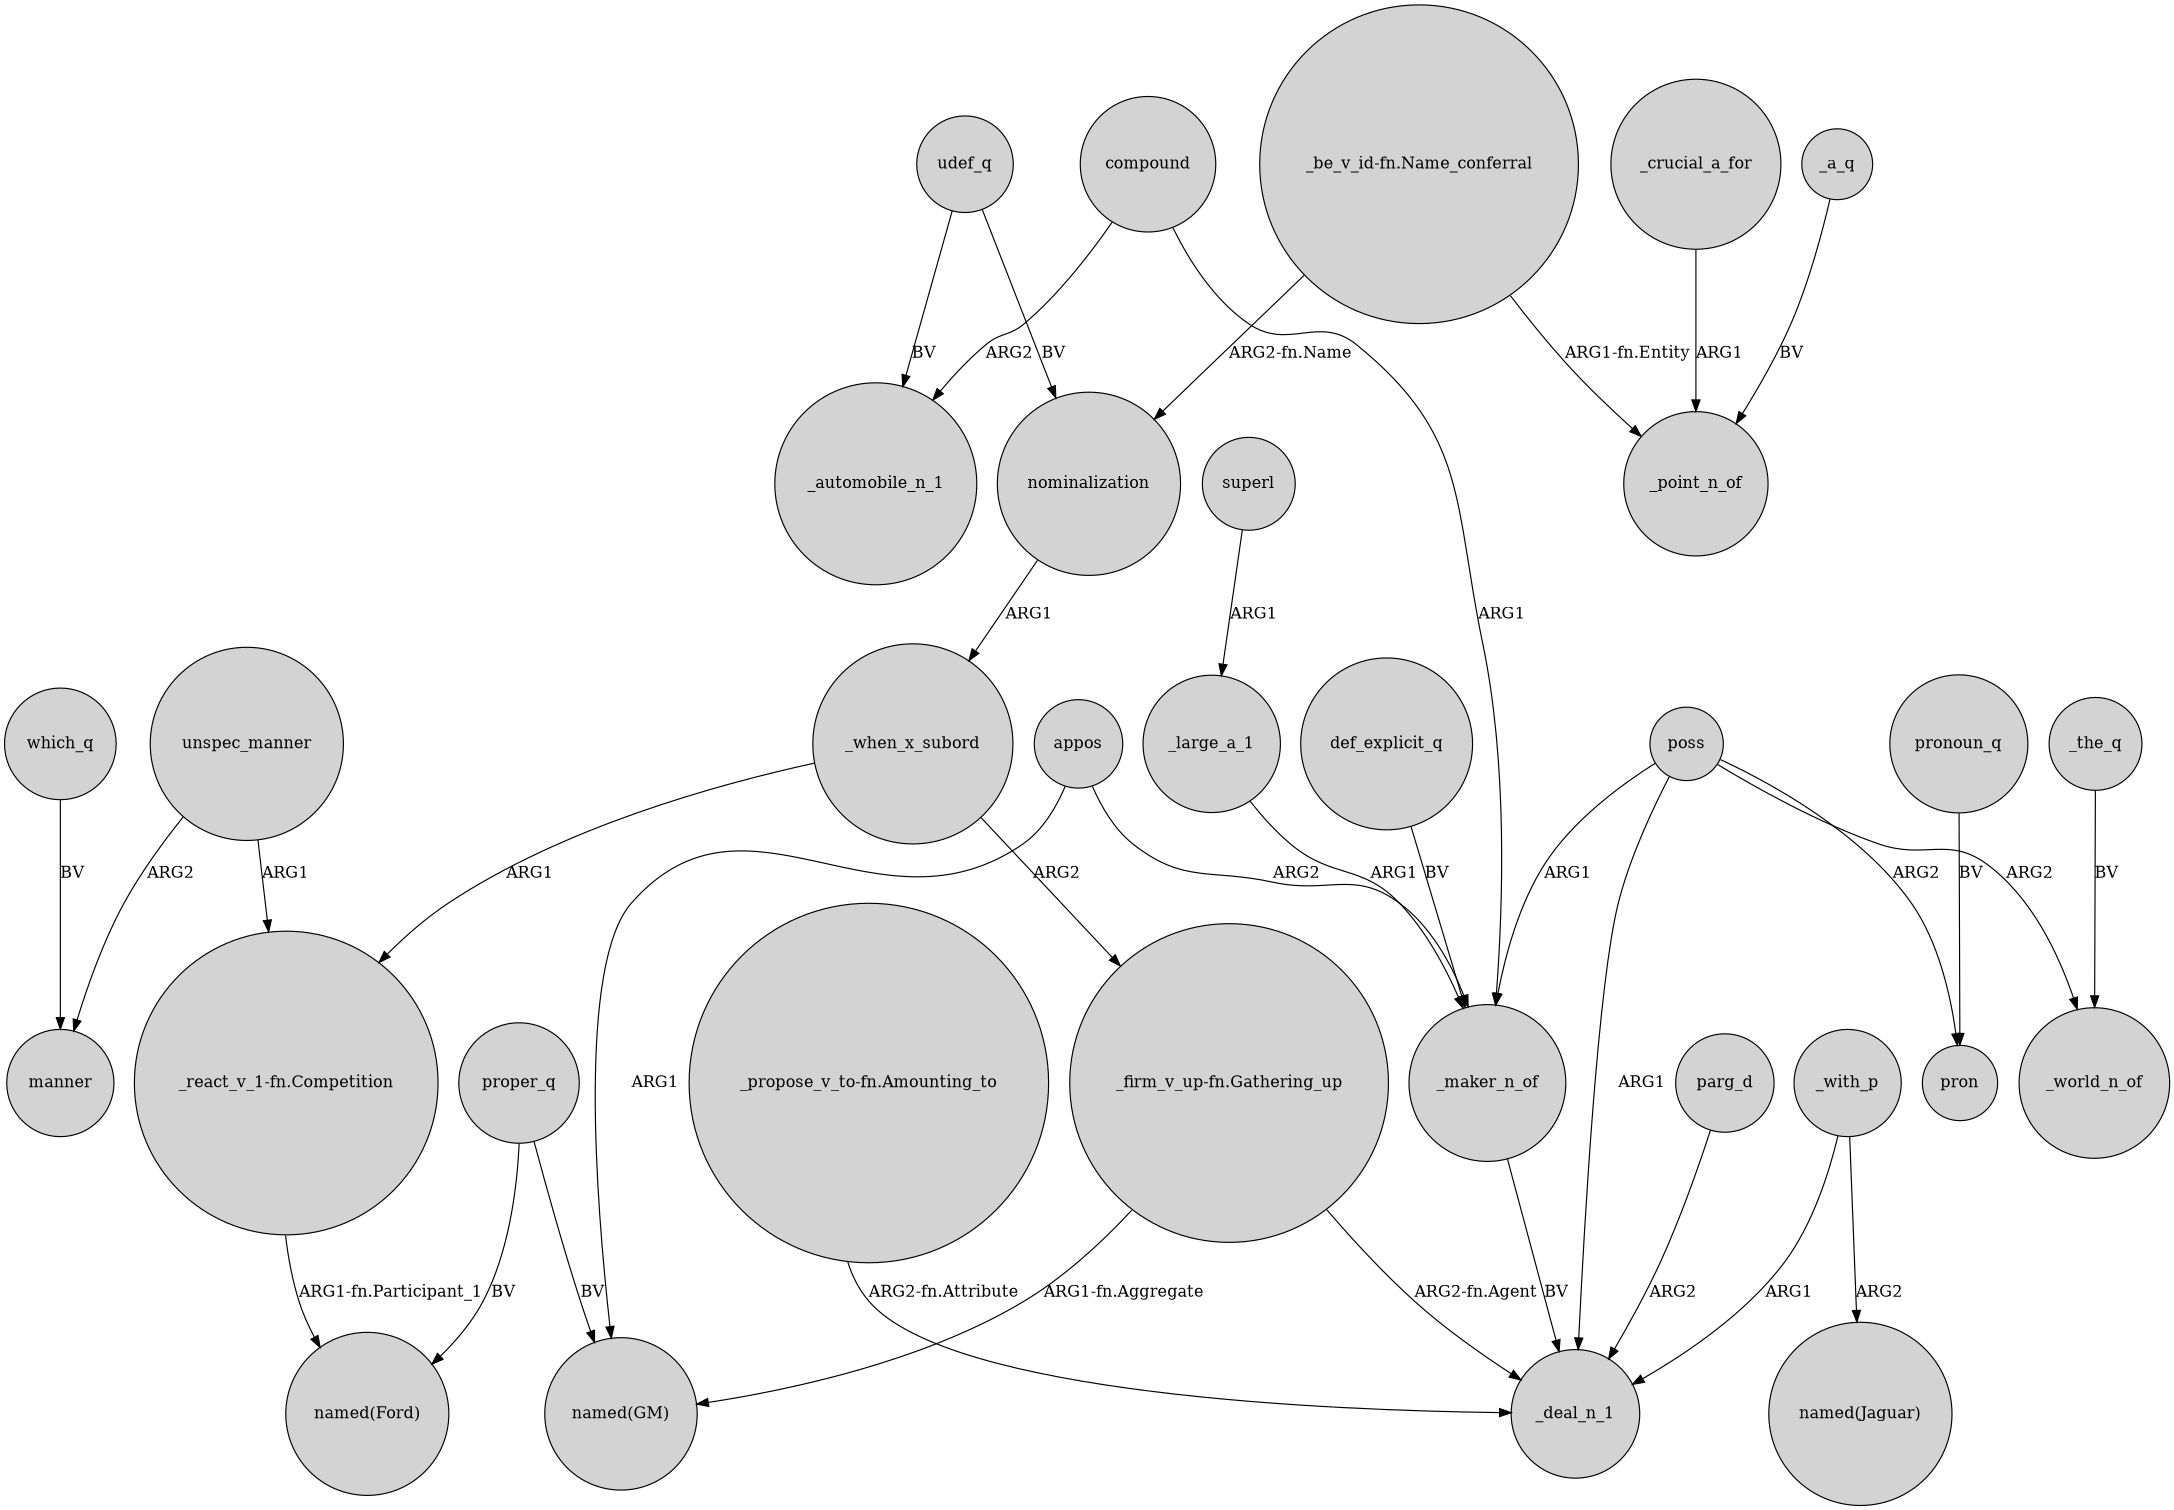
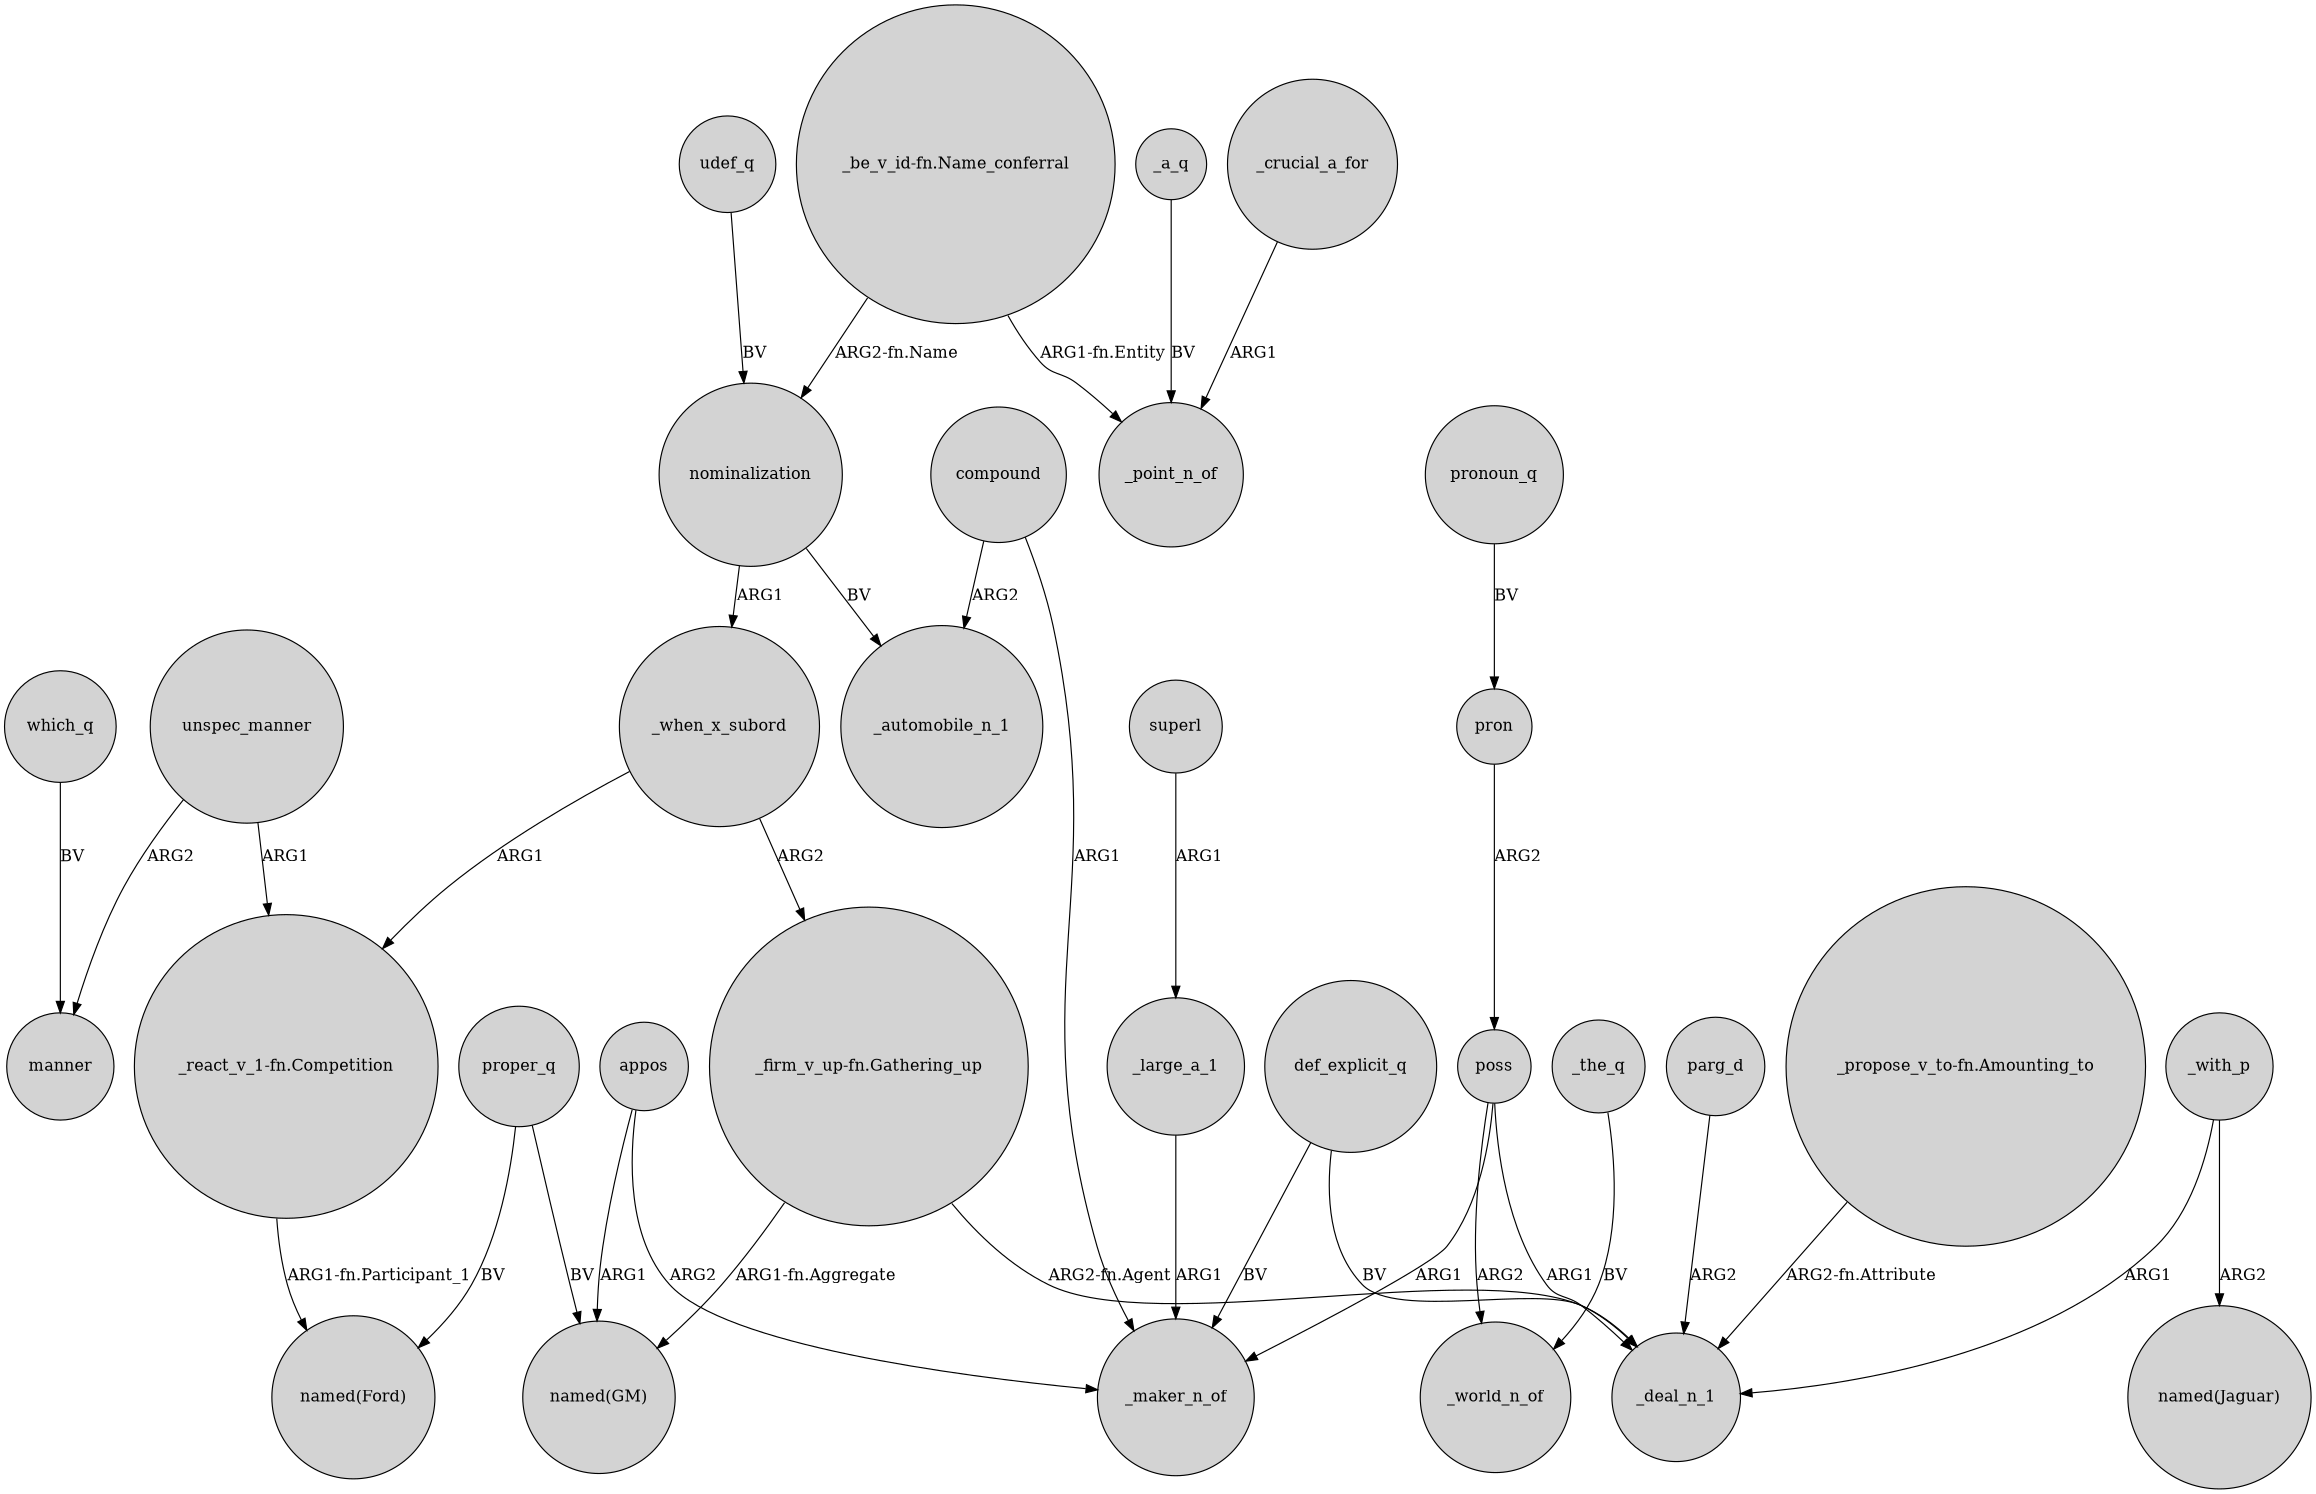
(929, 293) -> (840, 592)
(1878, 864) -> (1494, 891)
(1532, 1250) -> (1428, 1301)
